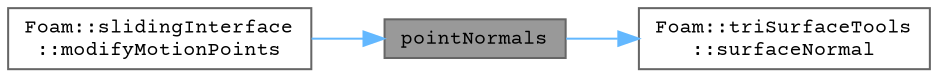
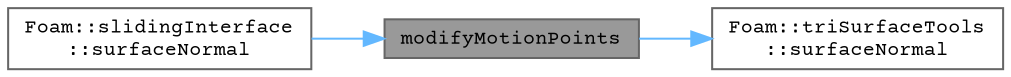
(160, 39) -> (160, 39)
(475, 39) -> (512, 39)
